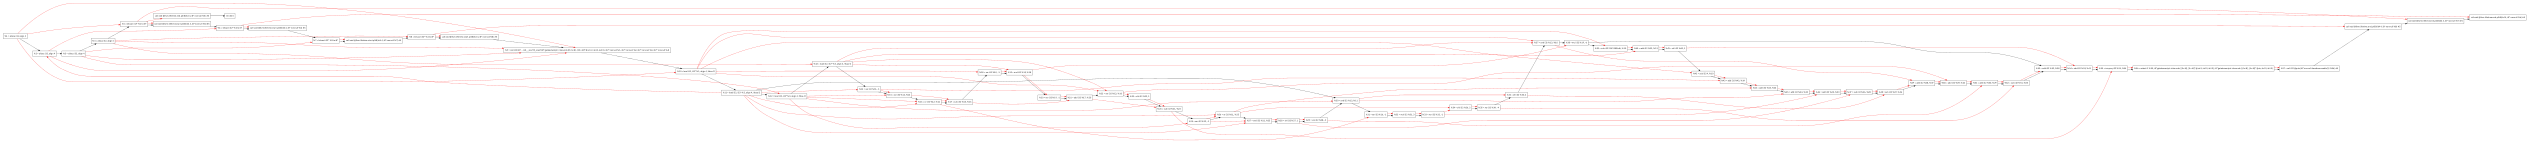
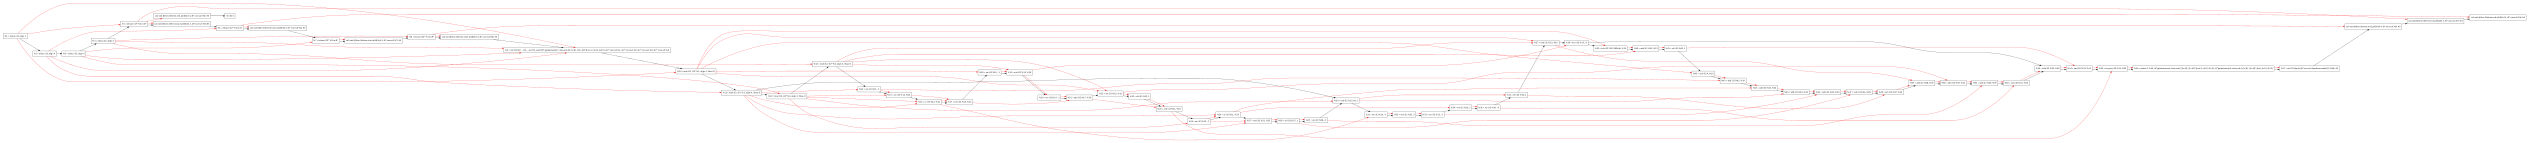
(382, 76) -> (381, 76)
(1446, 111) -> (1446, 111)
